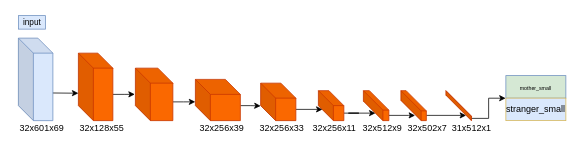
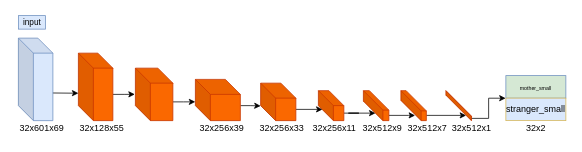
(428, 128) -> (428, 128)
(472, 128) -> (472, 128)
none -> (536, 128)
